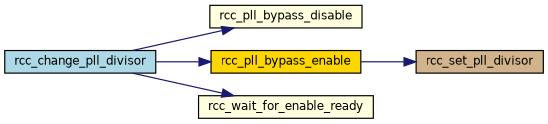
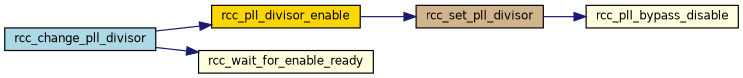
(177, 41) -> (559, 17)
(286, 62) -> (286, 17)
